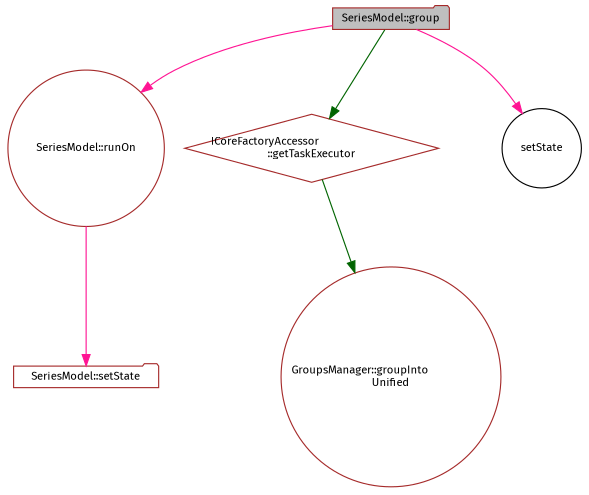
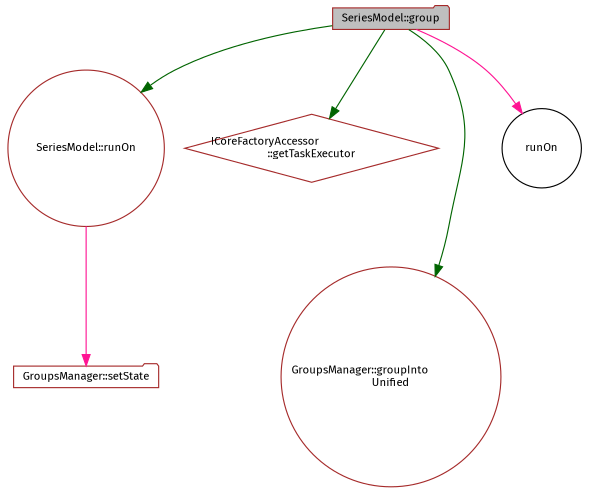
(238, 46) -> (238, 46)
(542, 148) -> (542, 148)
(337, 221) -> (465, 139)
(86, 377) -> (86, 377)
